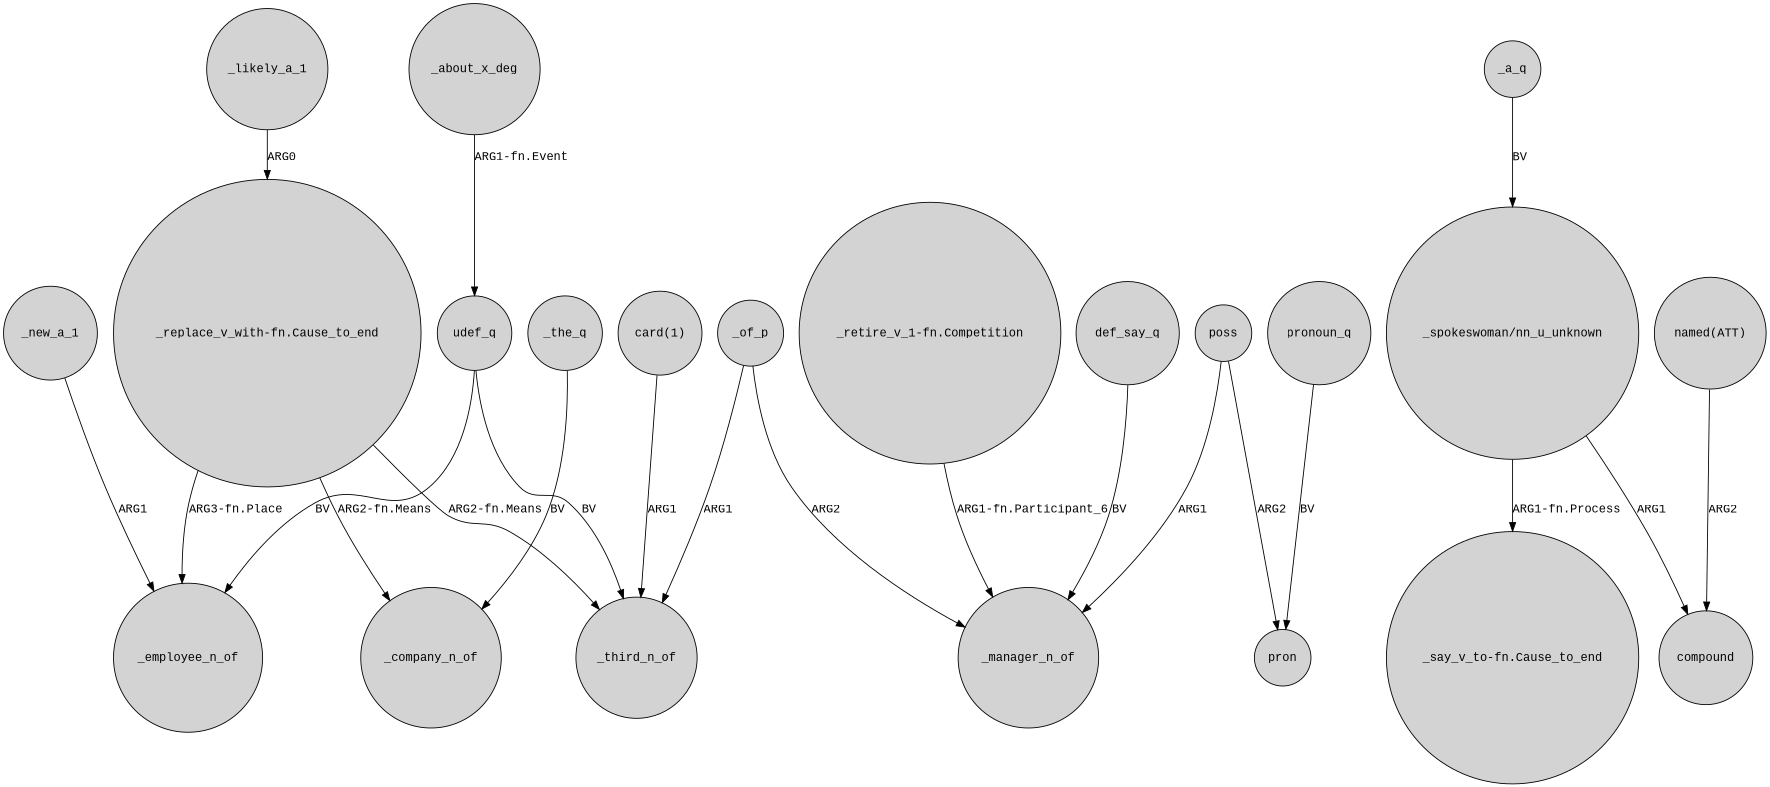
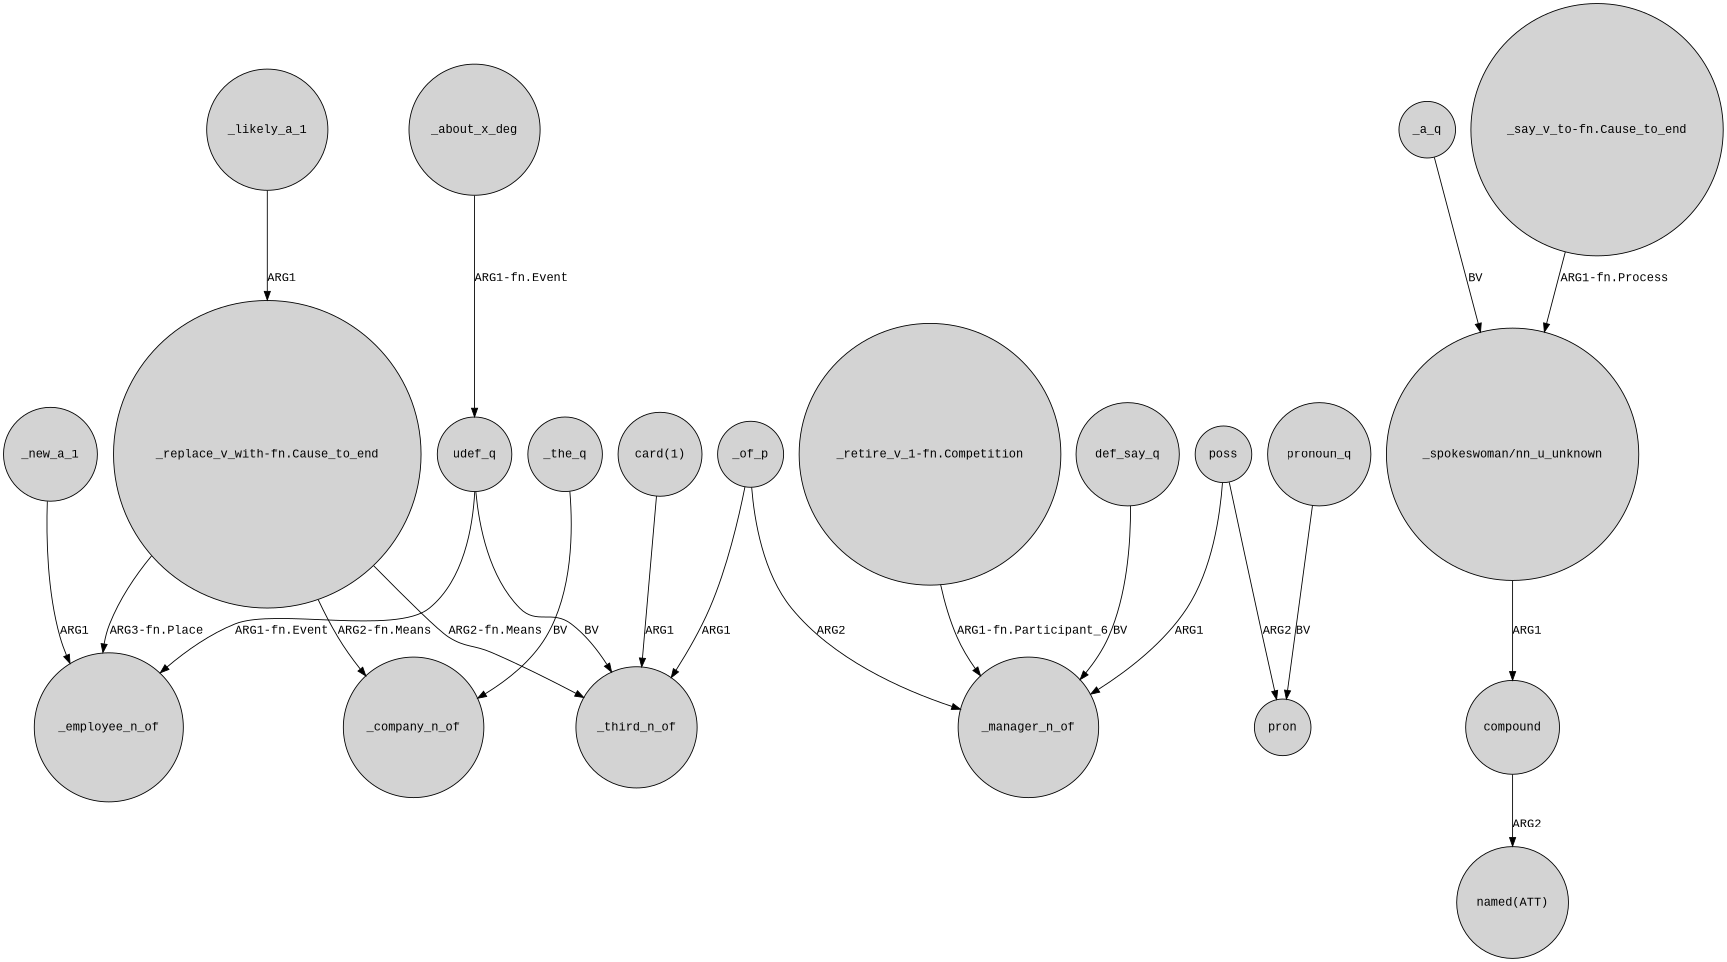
(282, 157) -> (282, 278)
(1513, 491) -> (1556, 288)
(1708, 496) -> (1513, 806)
(323, 509) -> (282, 630)
